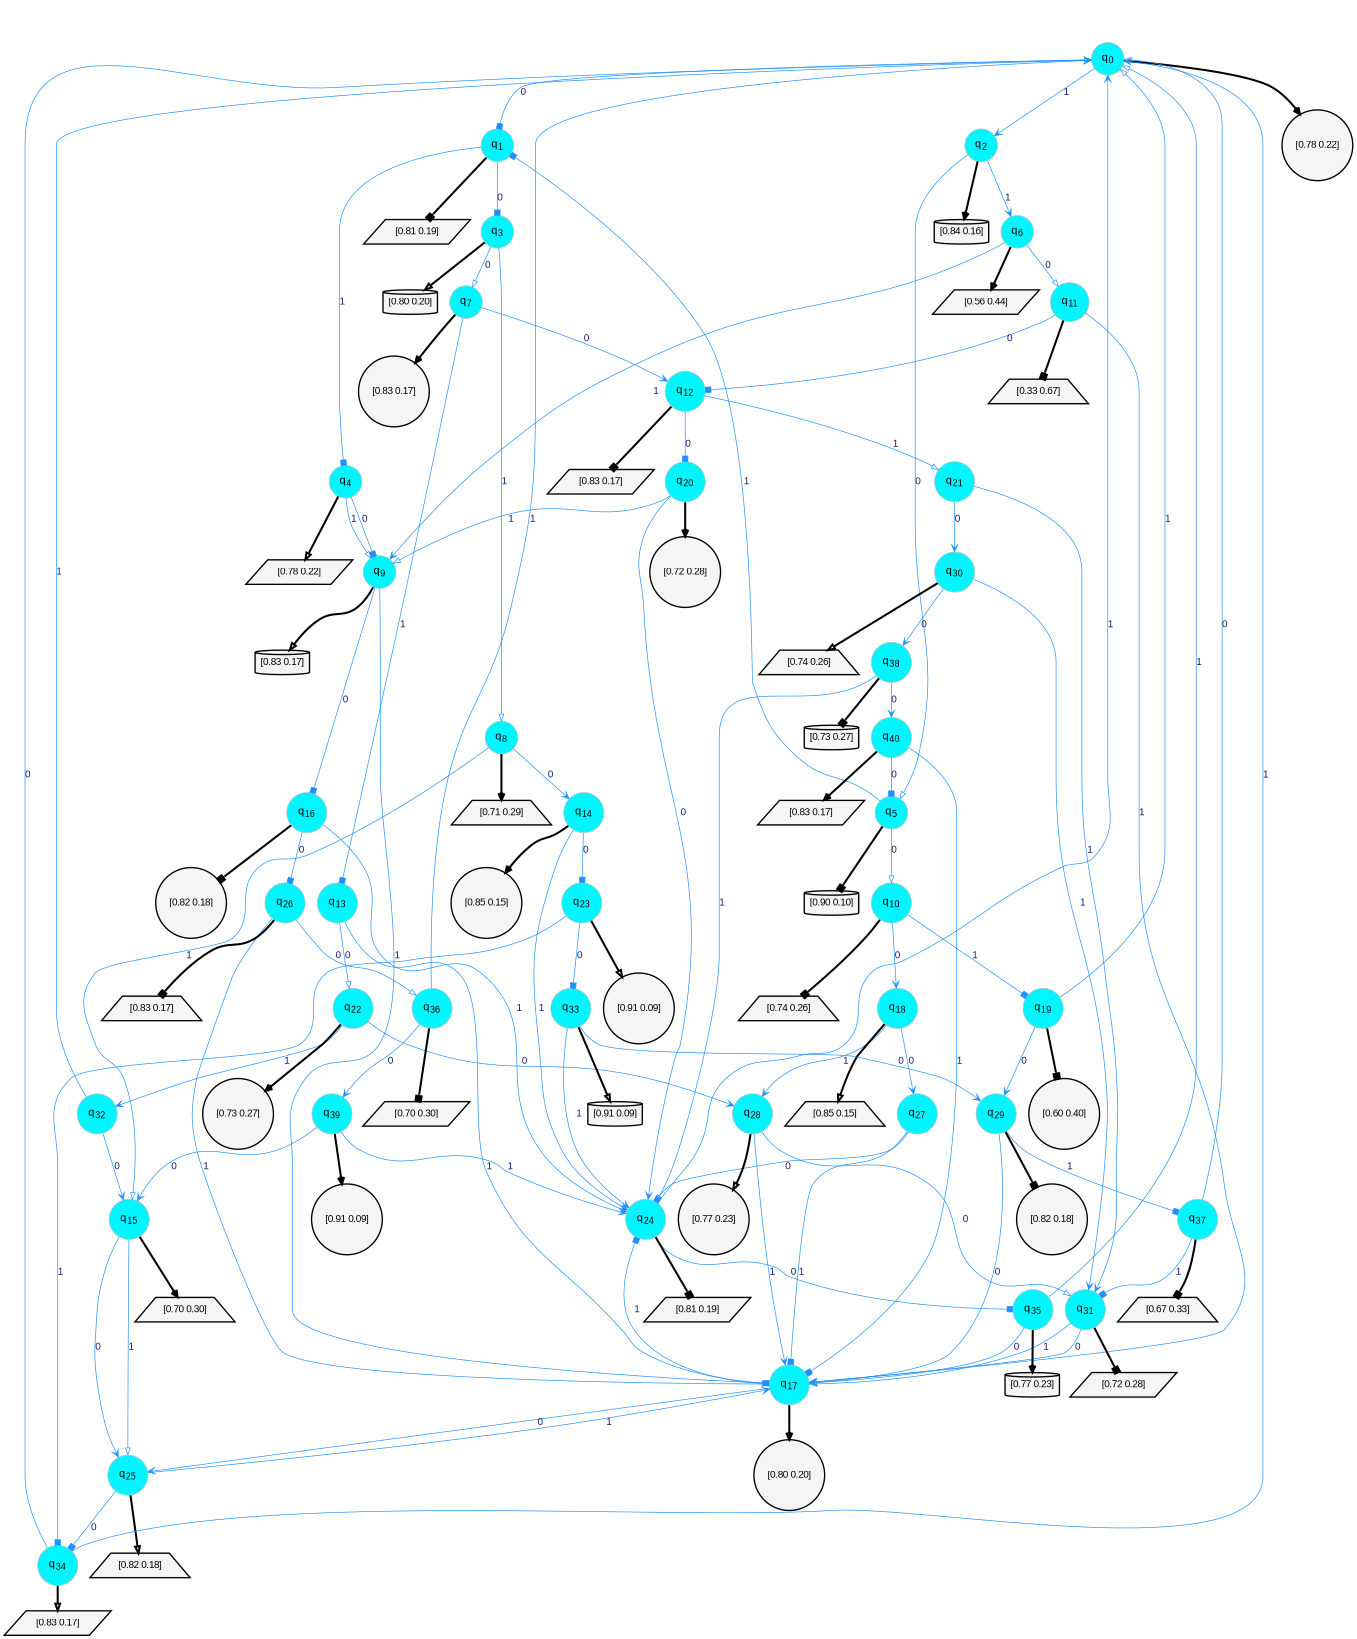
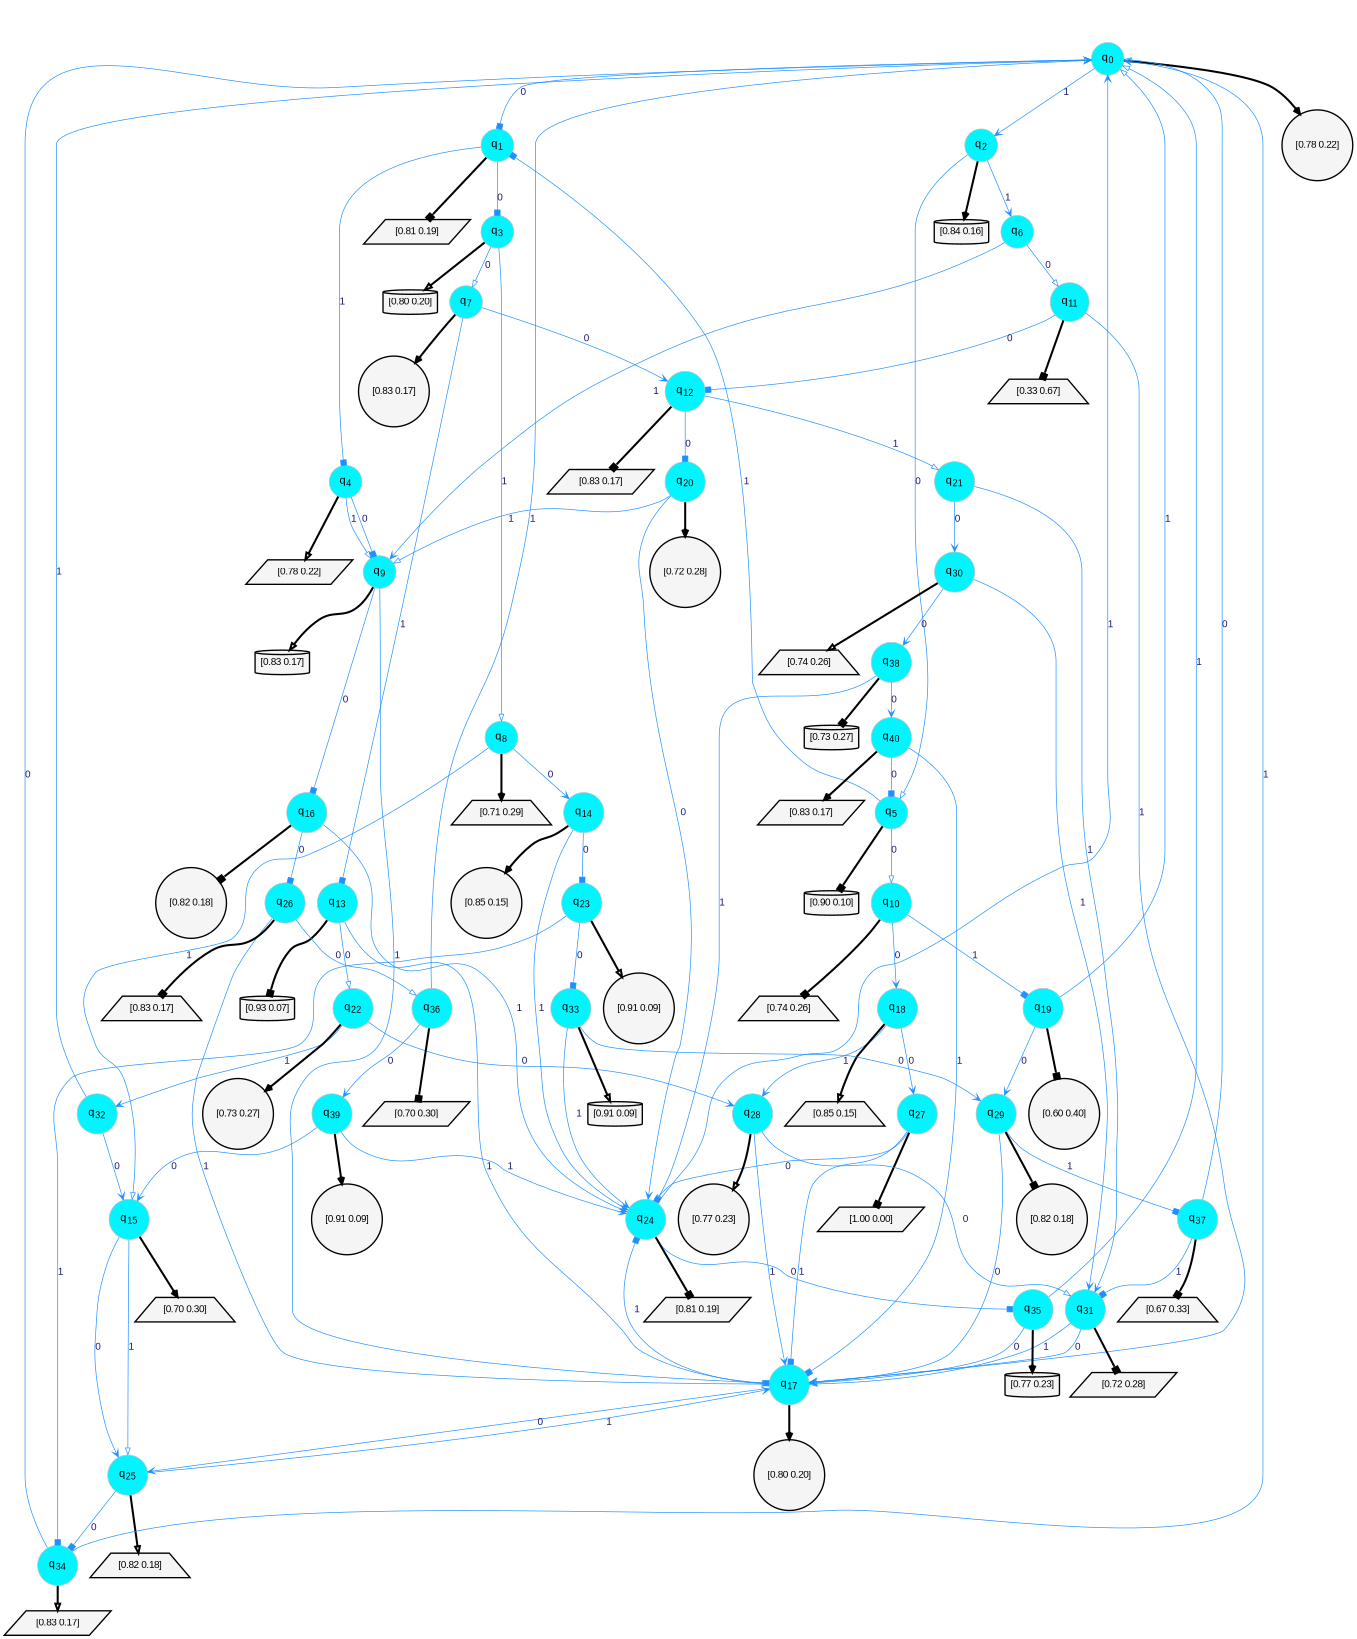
(986, 302) -> none
none -> (267, 1008)
none -> (871, 1219)
